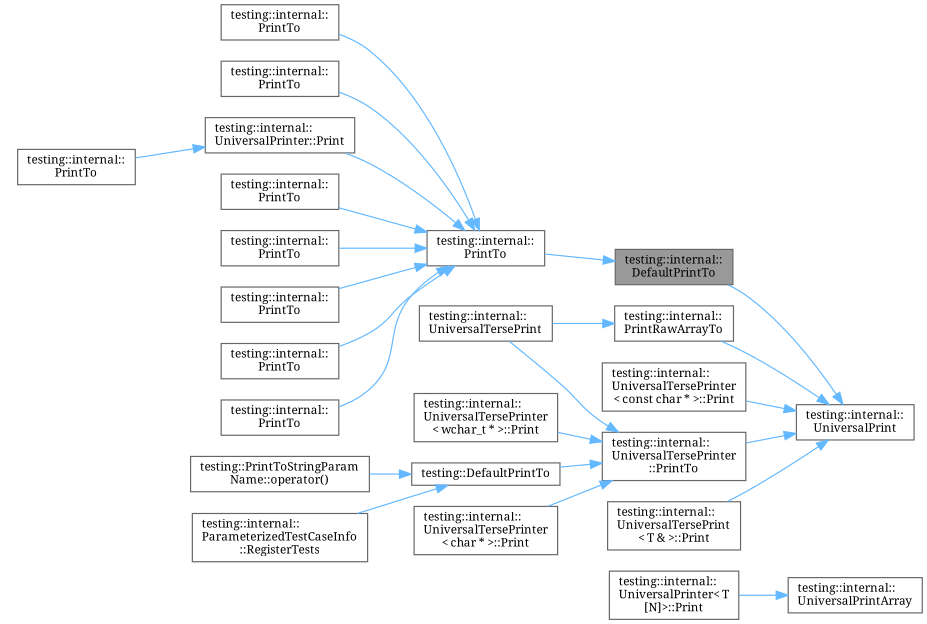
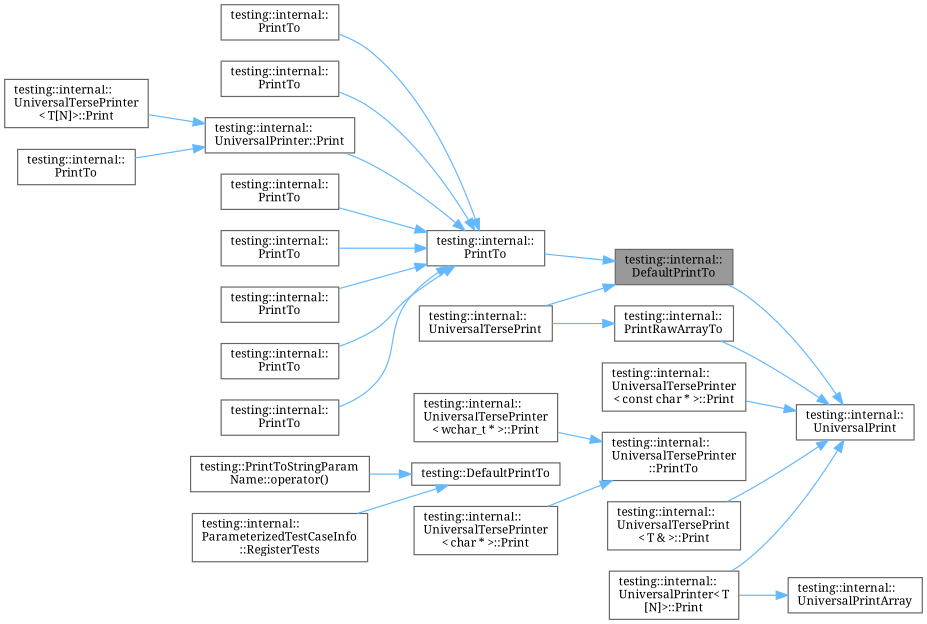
none -> (76, 104)
(559, 383) -> (574, 297)
(765, 439) -> (790, 516)
(575, 466) -> none
